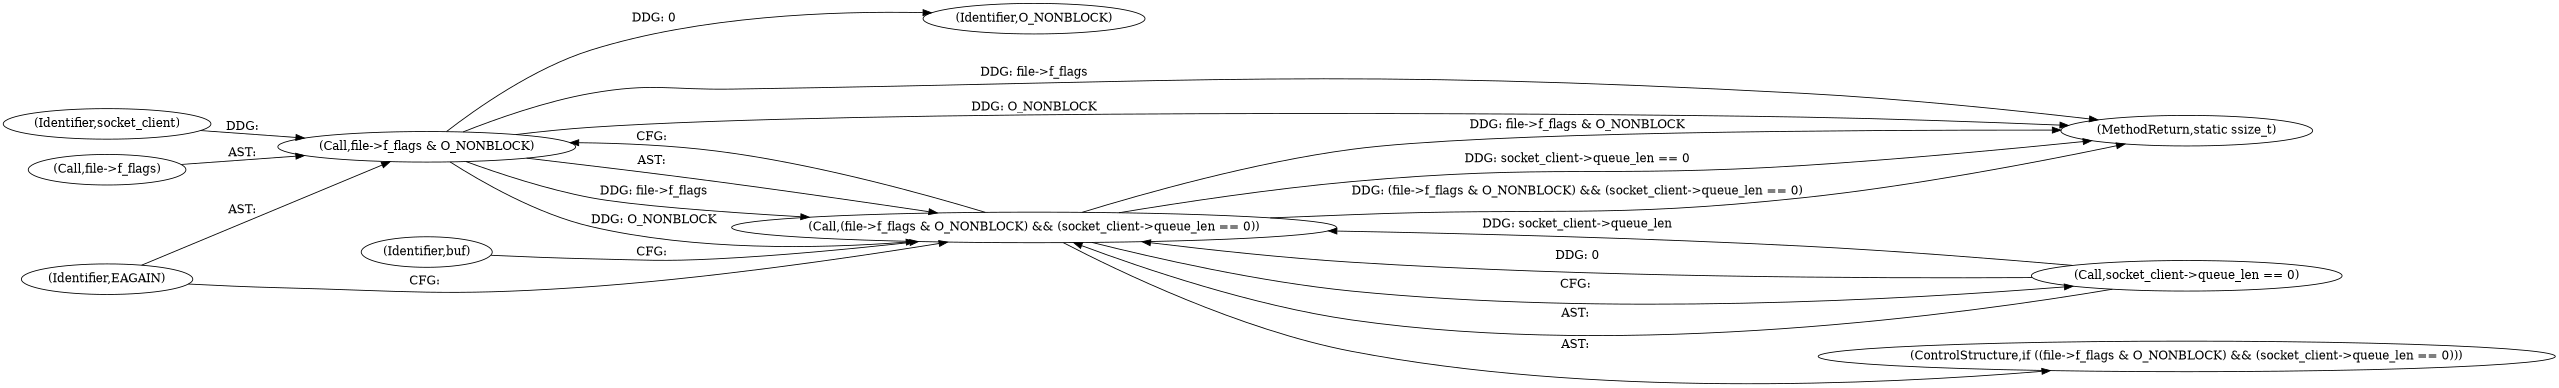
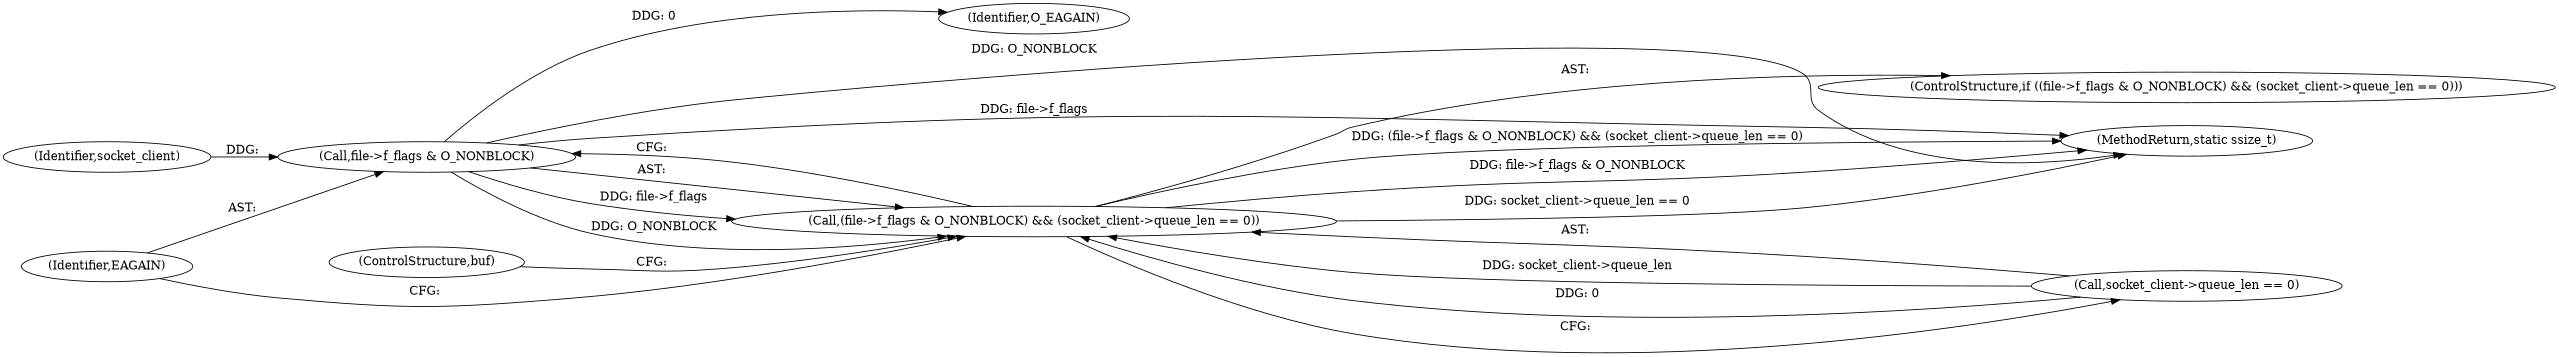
(1034, 19) -> (1034, 19)
(107, 170) -> none
(427, 252) -> (427, 262)
